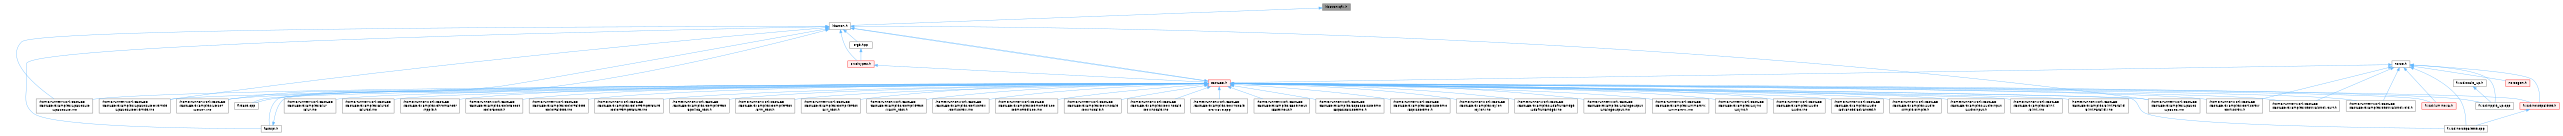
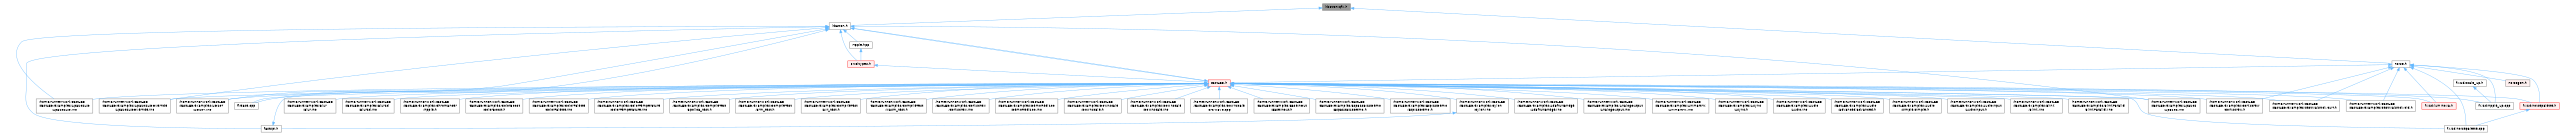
none -> (1873, 36)
(861, 45) -> (861, 45)
(2518, 83) -> (2518, 83)
(726, 86) -> (867, 126)
